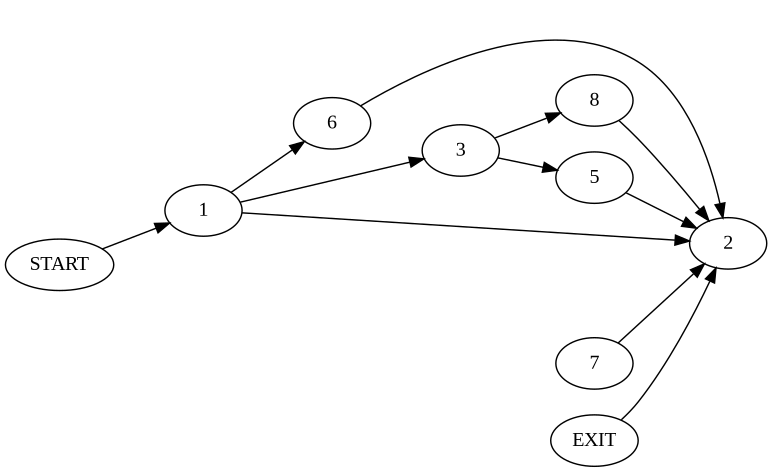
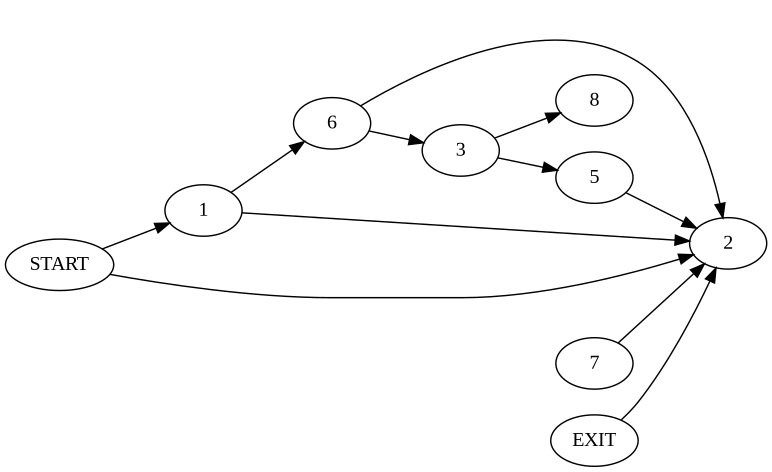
(661, 164) -> (396, 298)
(325, 182) -> (389, 135)
